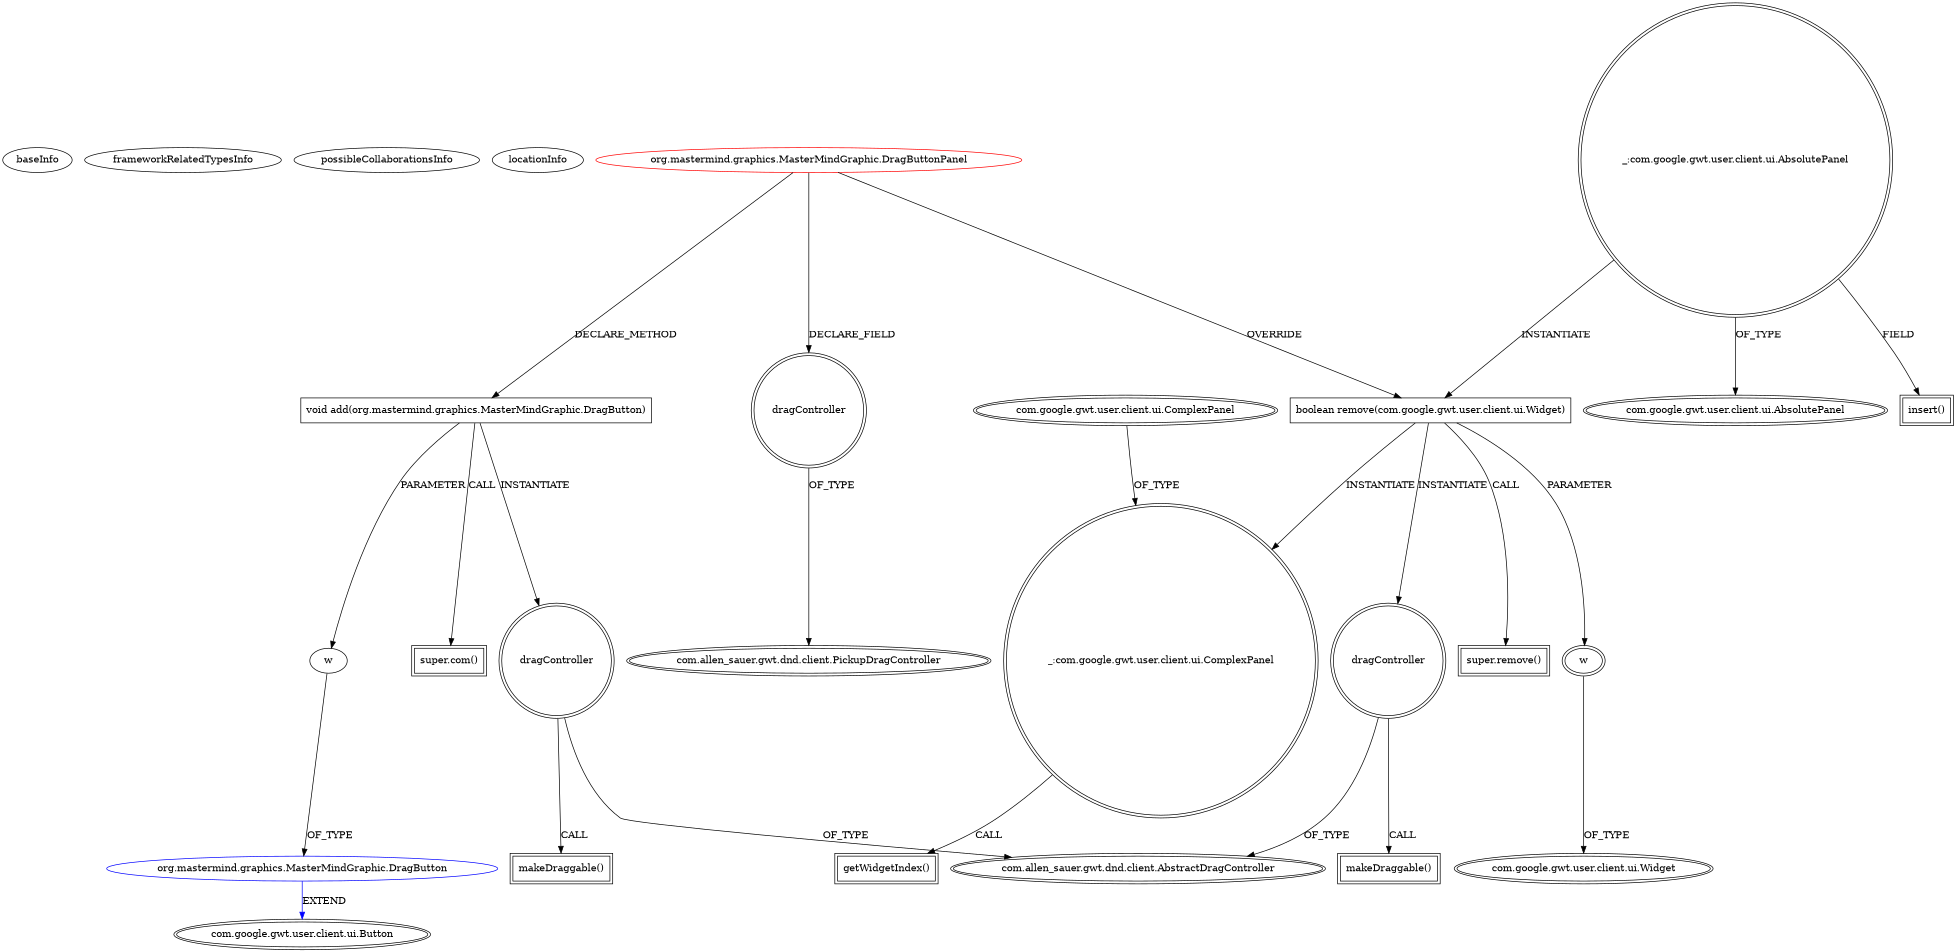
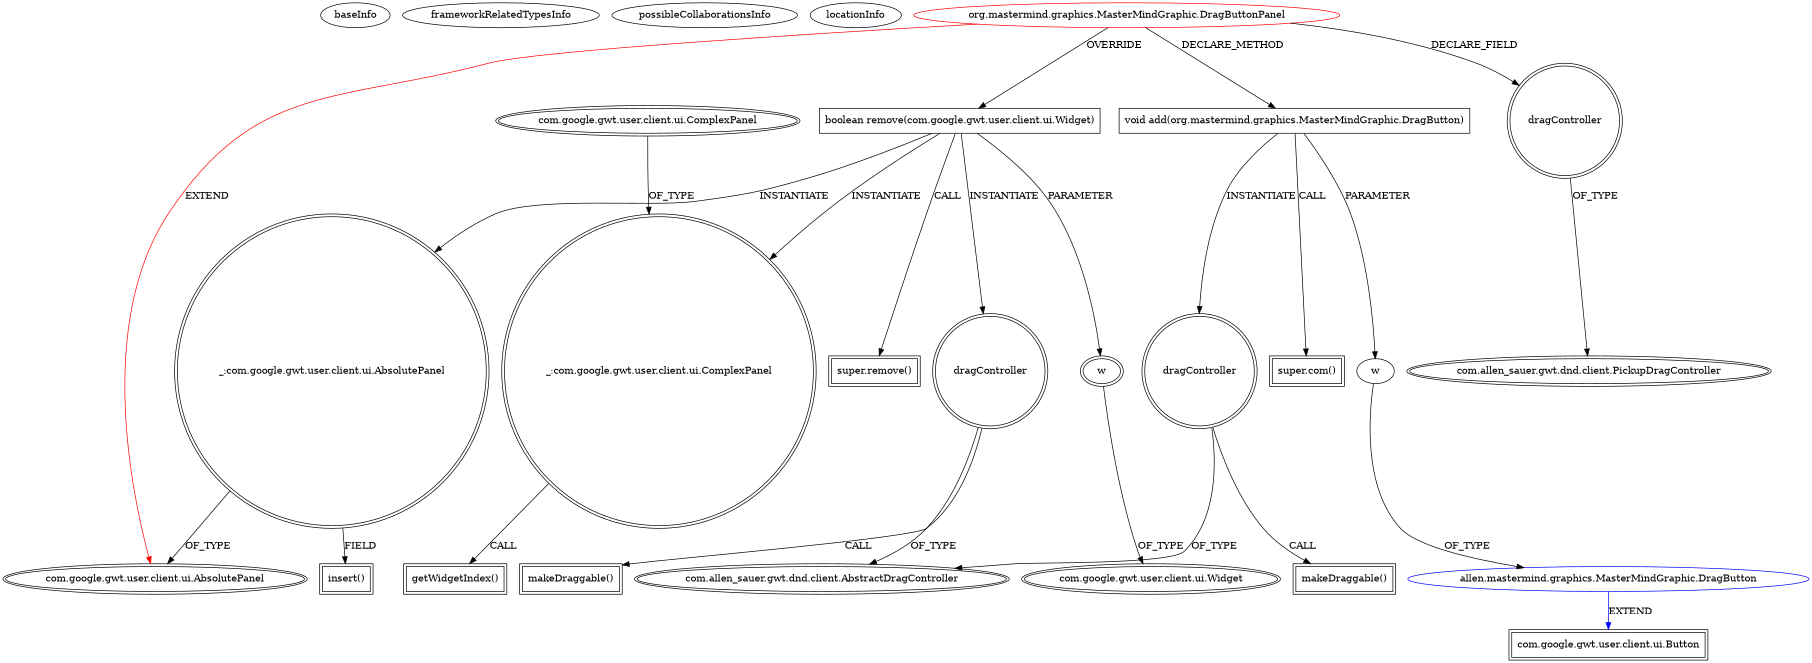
none -> (376, 87)
(1532, 327) -> (686, 202)
(302, 869) -> (1608, 579)
(302, 934) -> (1608, 645)
